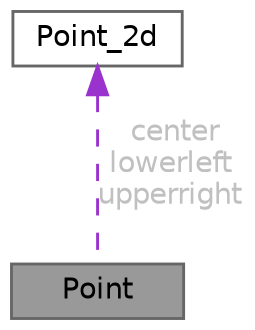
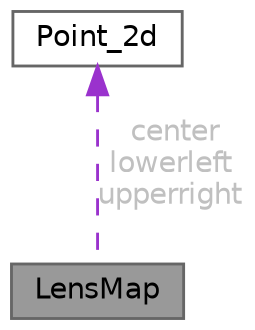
(98, 291) -> (98, 291)
